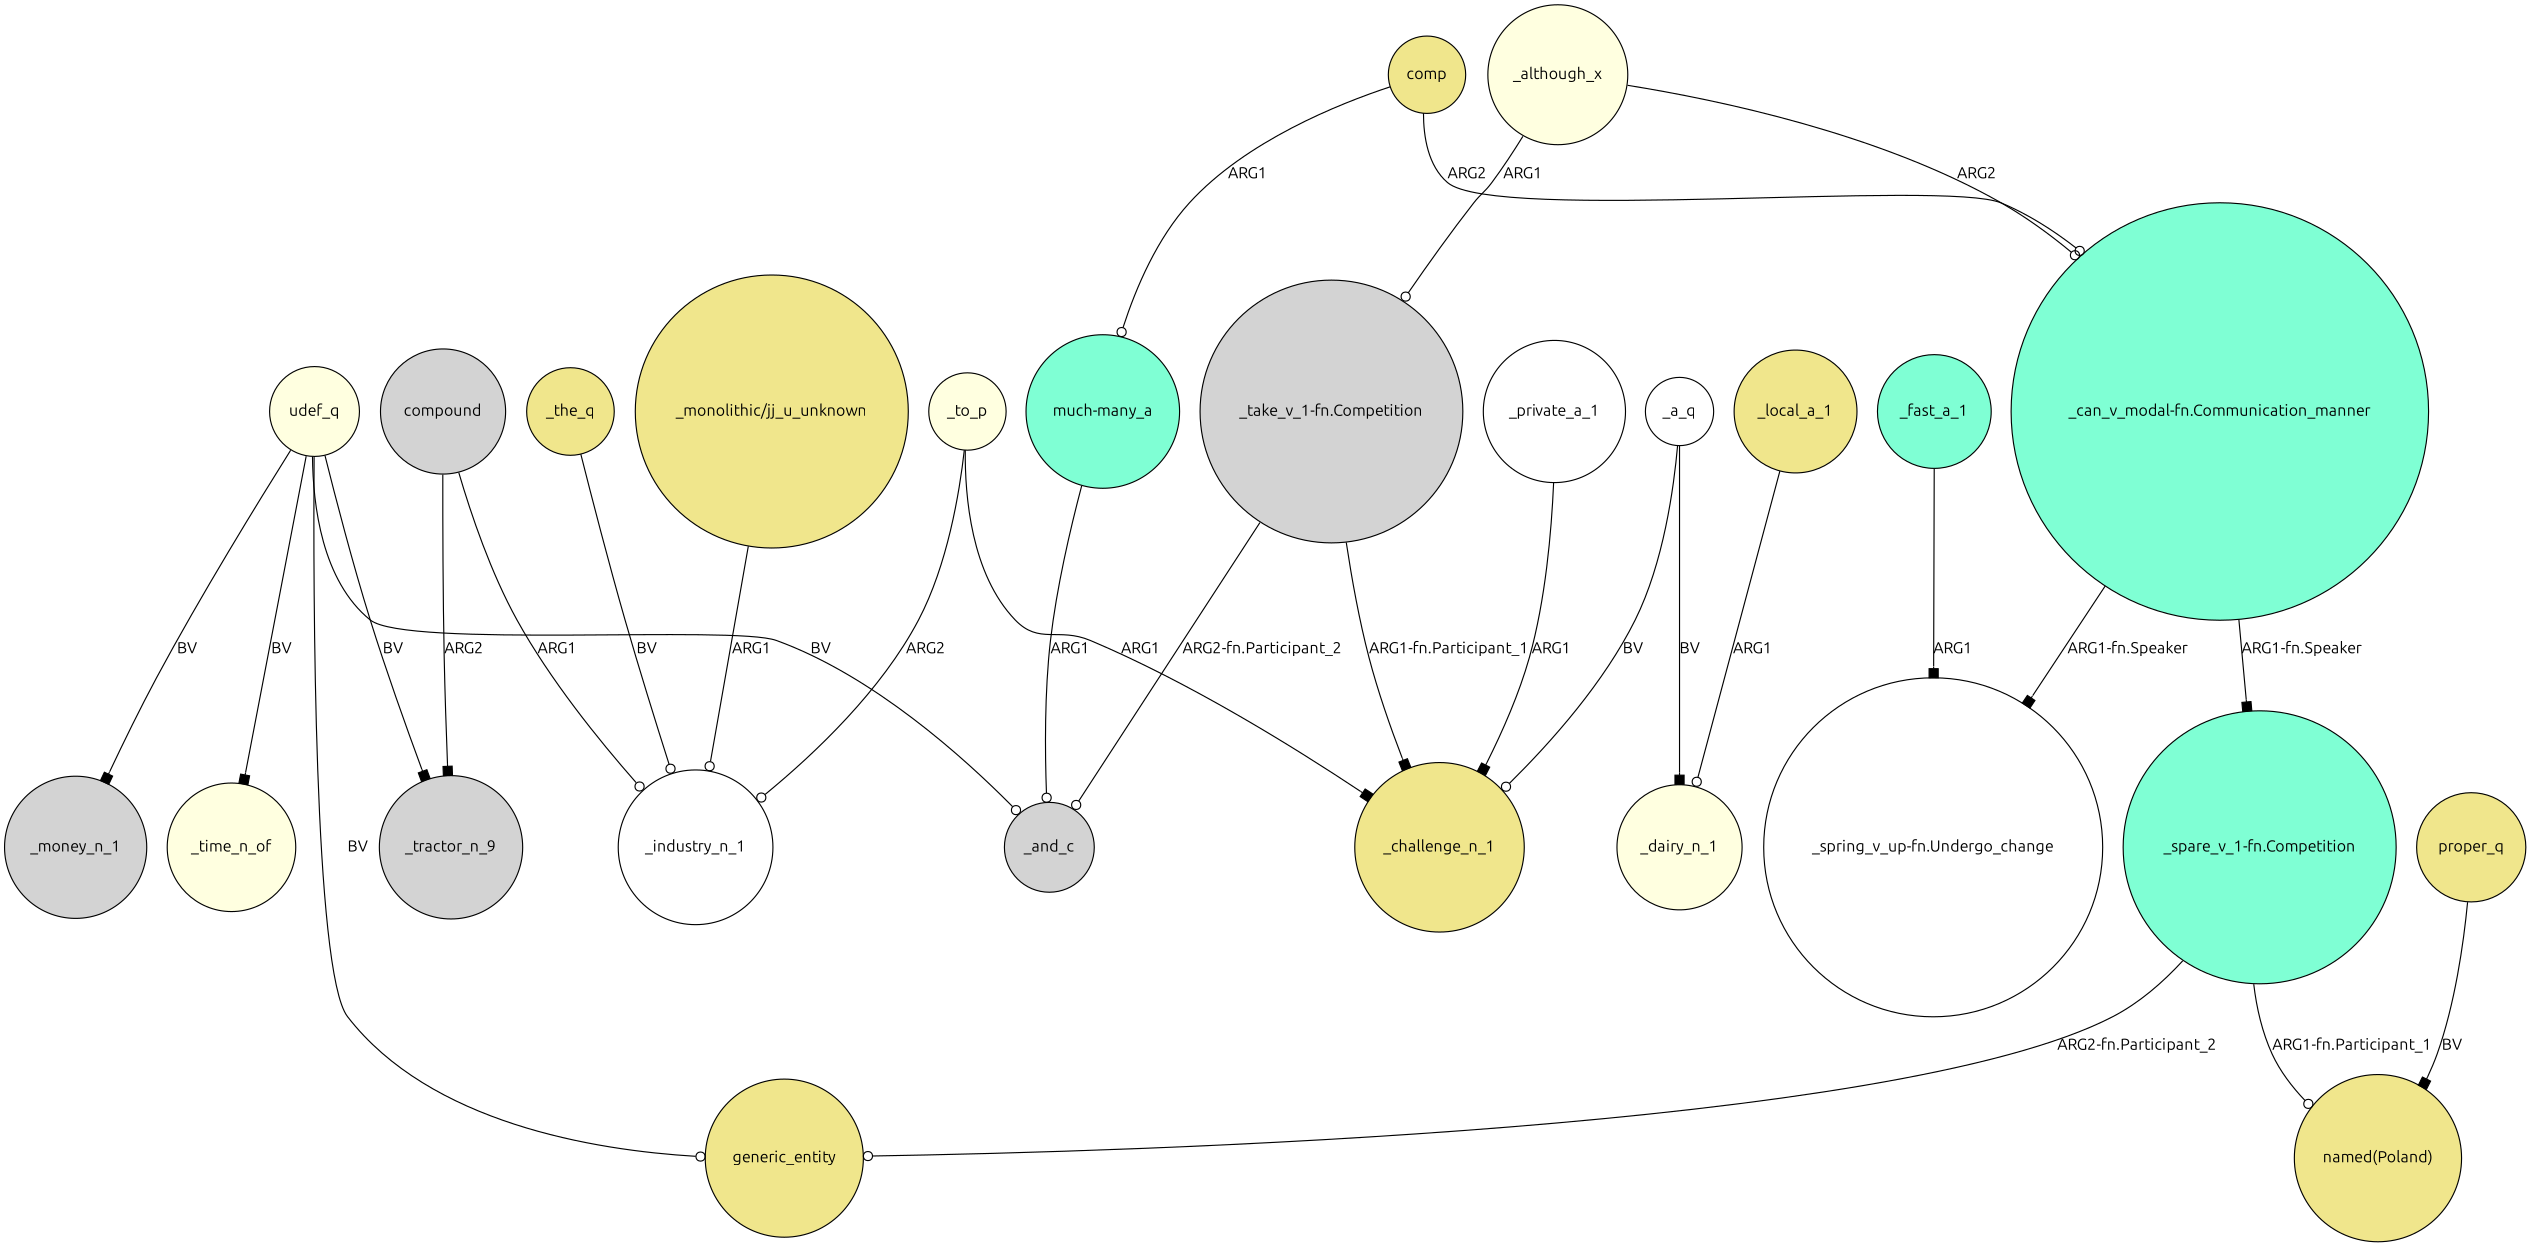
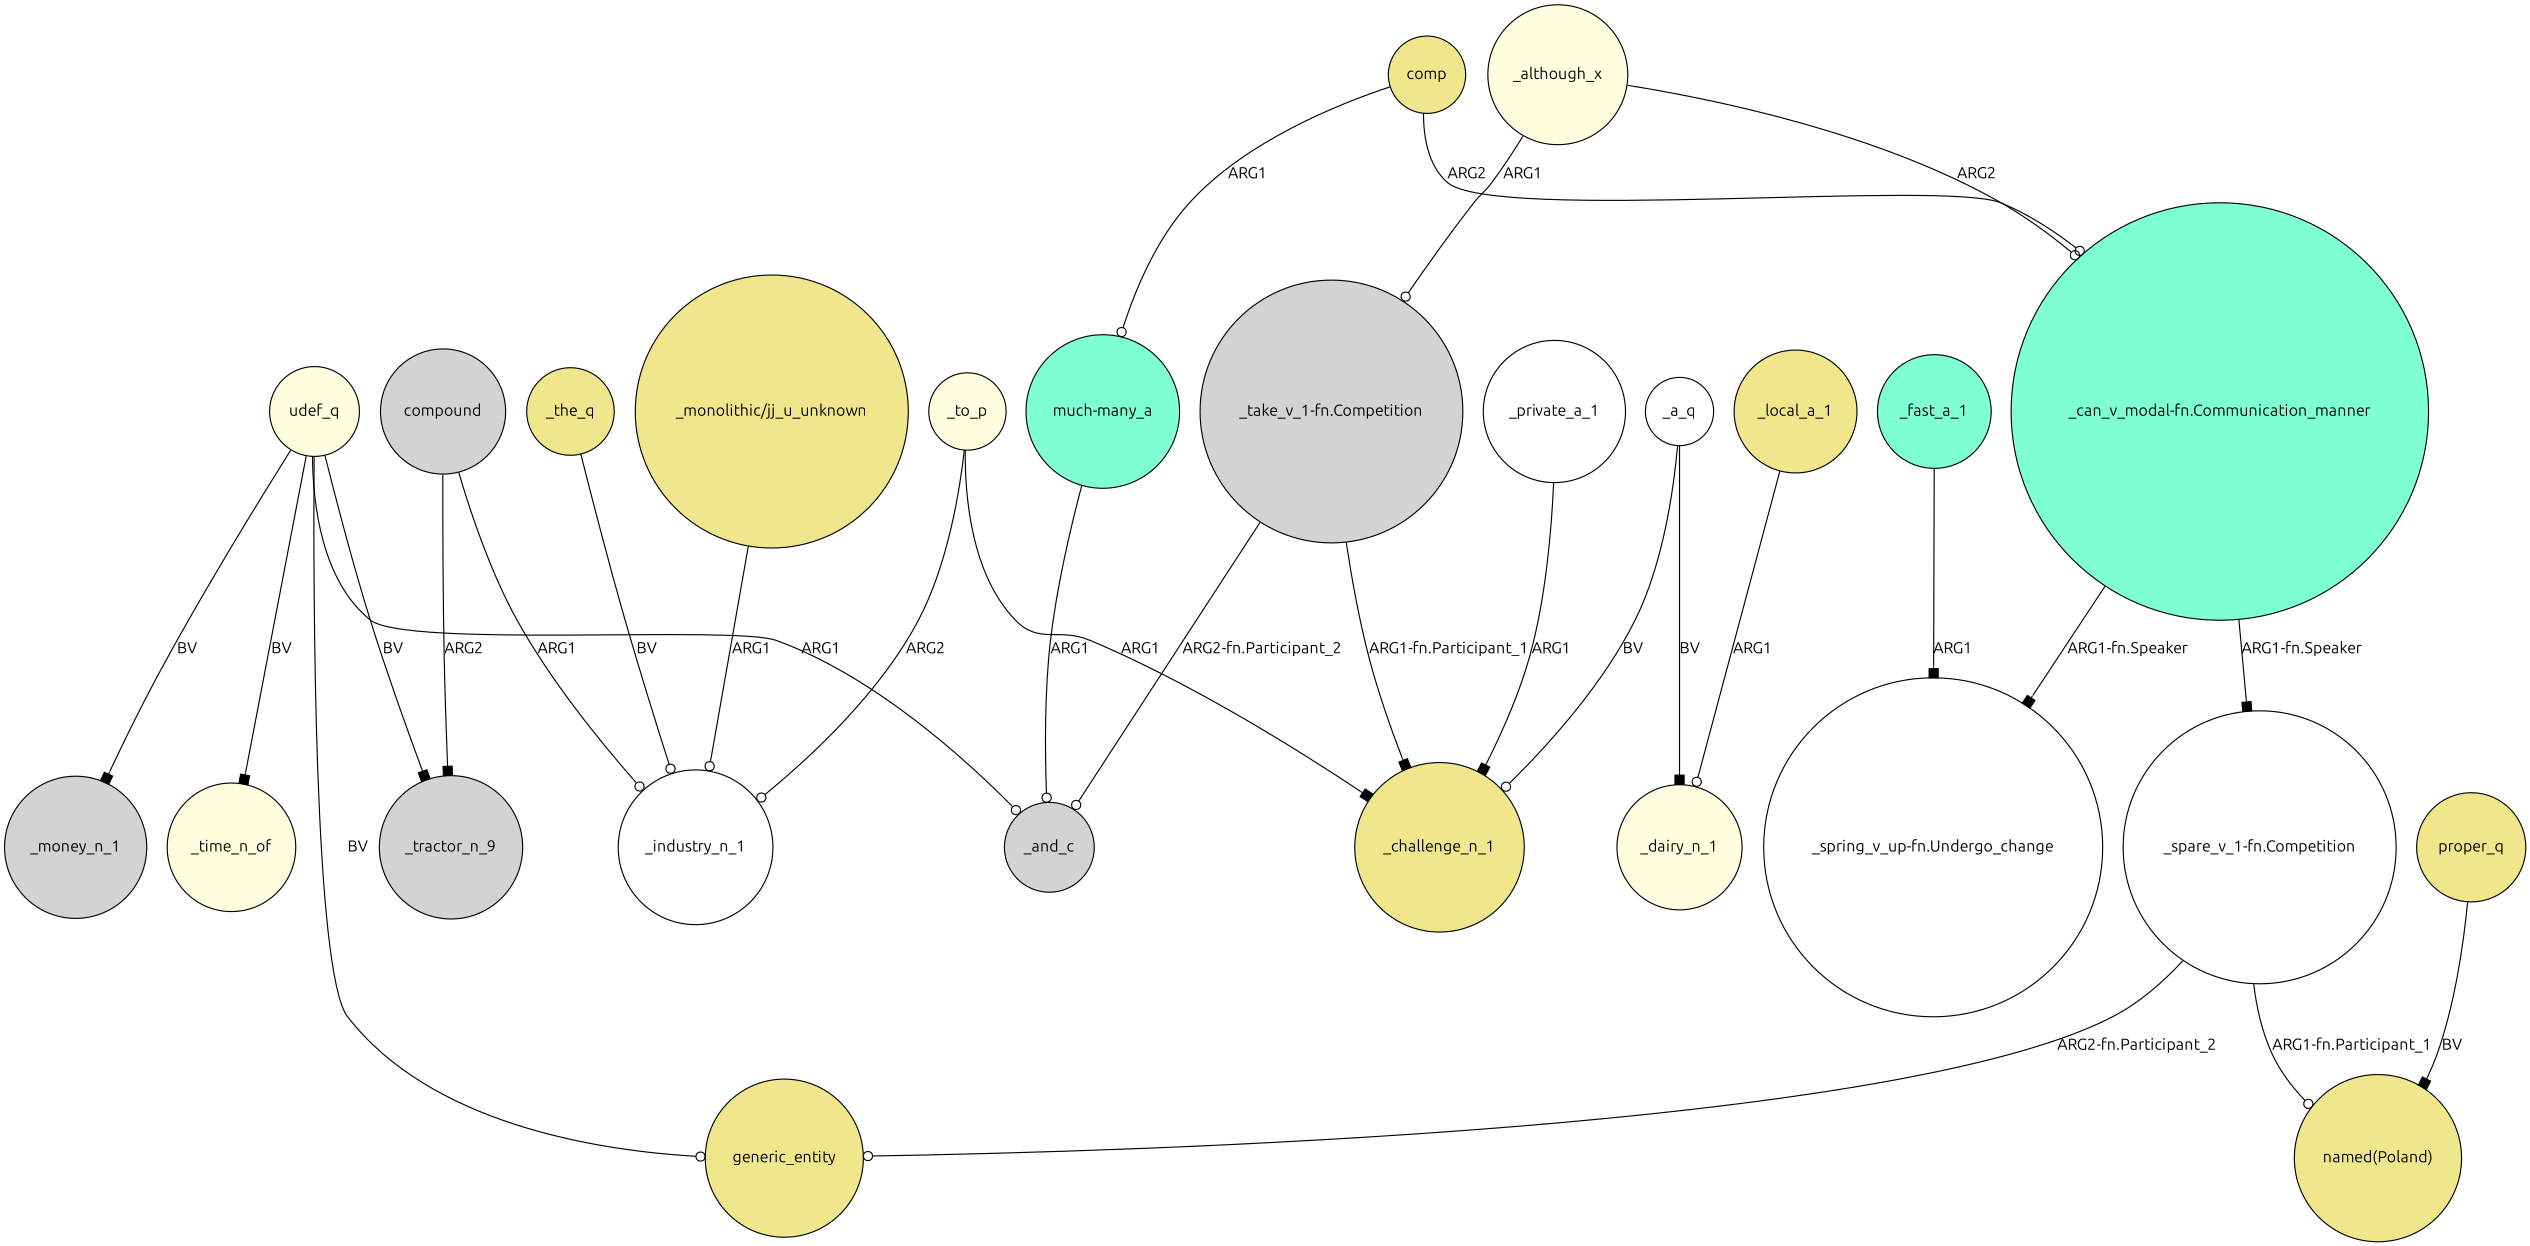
(821, 649) -> (821, 649)
(2260, 847) -> (2260, 847)
